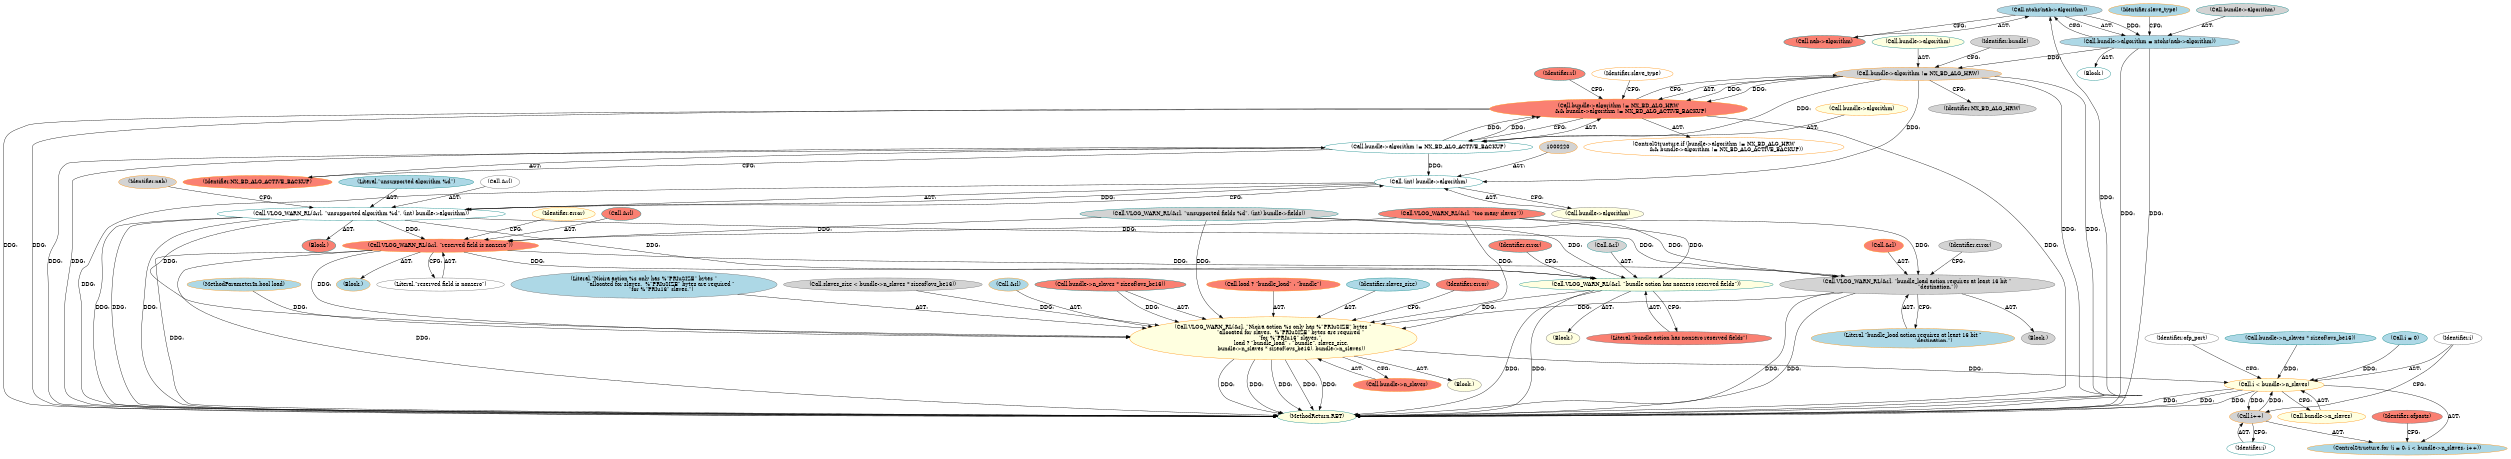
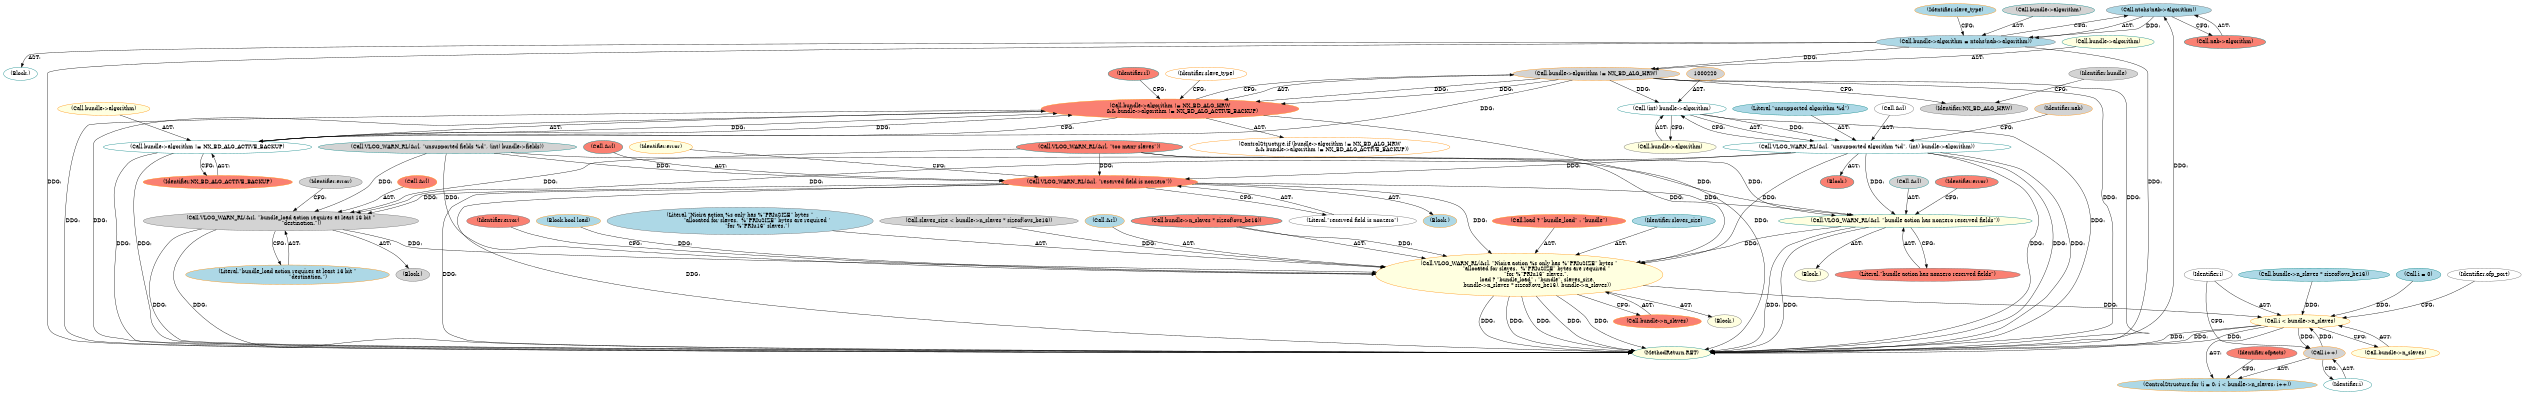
(1964, 57) -> (2046, 89)
(1429, 163) -> none
(244, 285) -> (568, 221)
